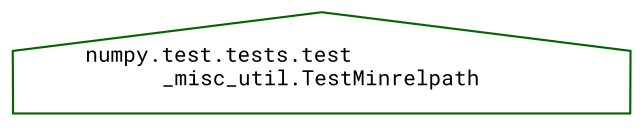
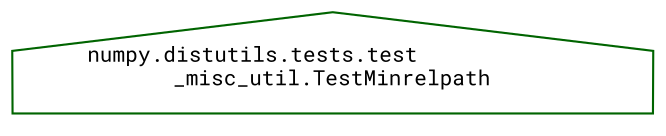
(322, 68) -> (333, 68)
